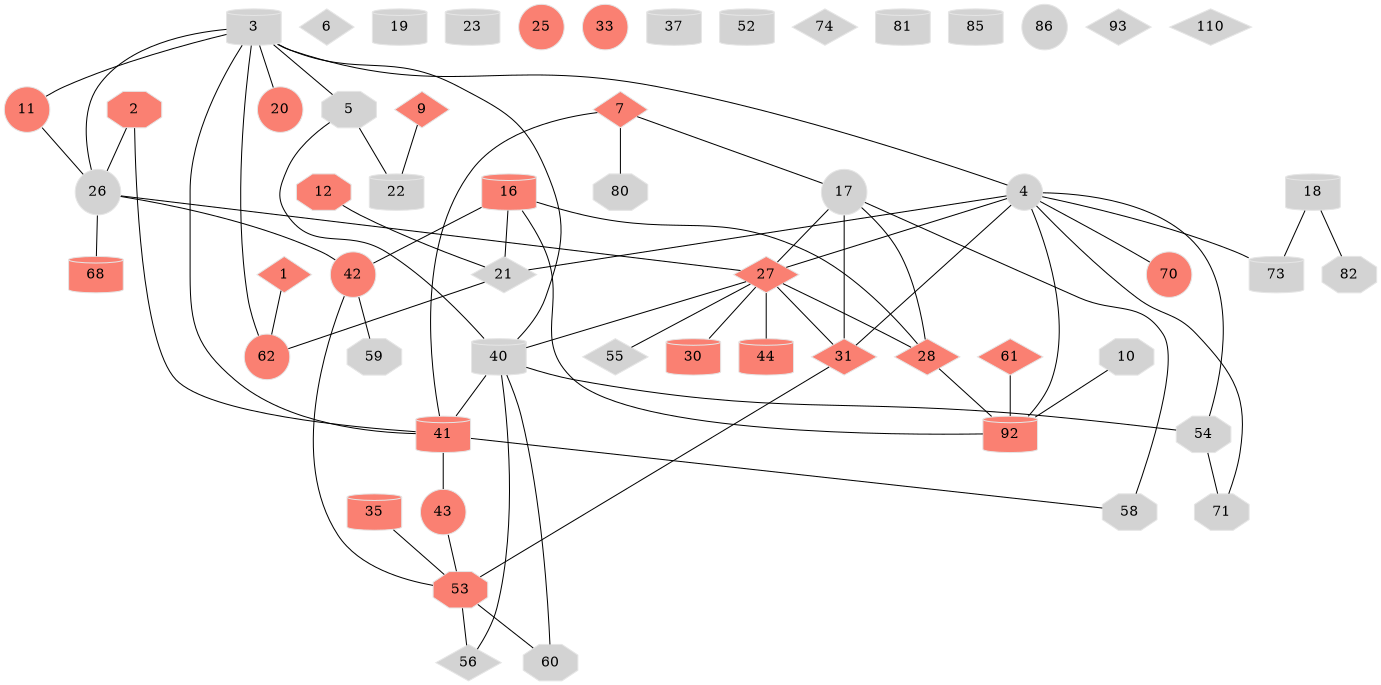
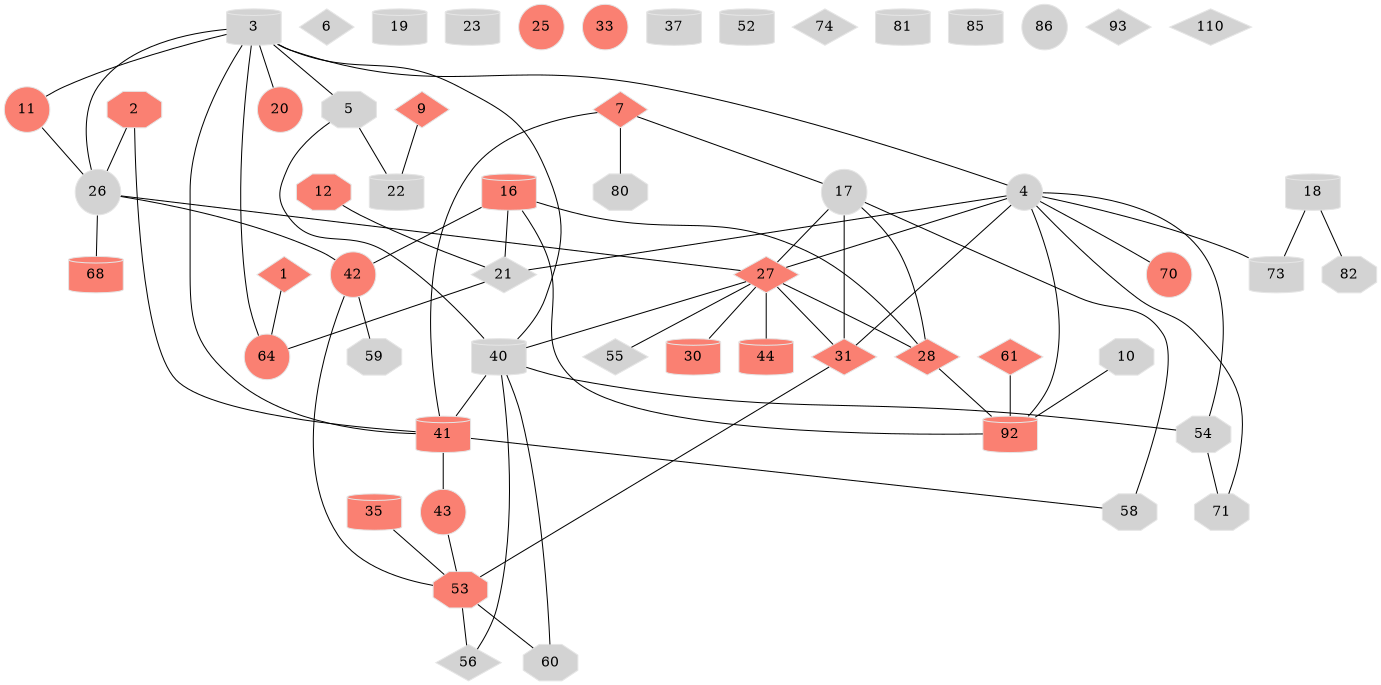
(267, 357) -> (267, 357)
